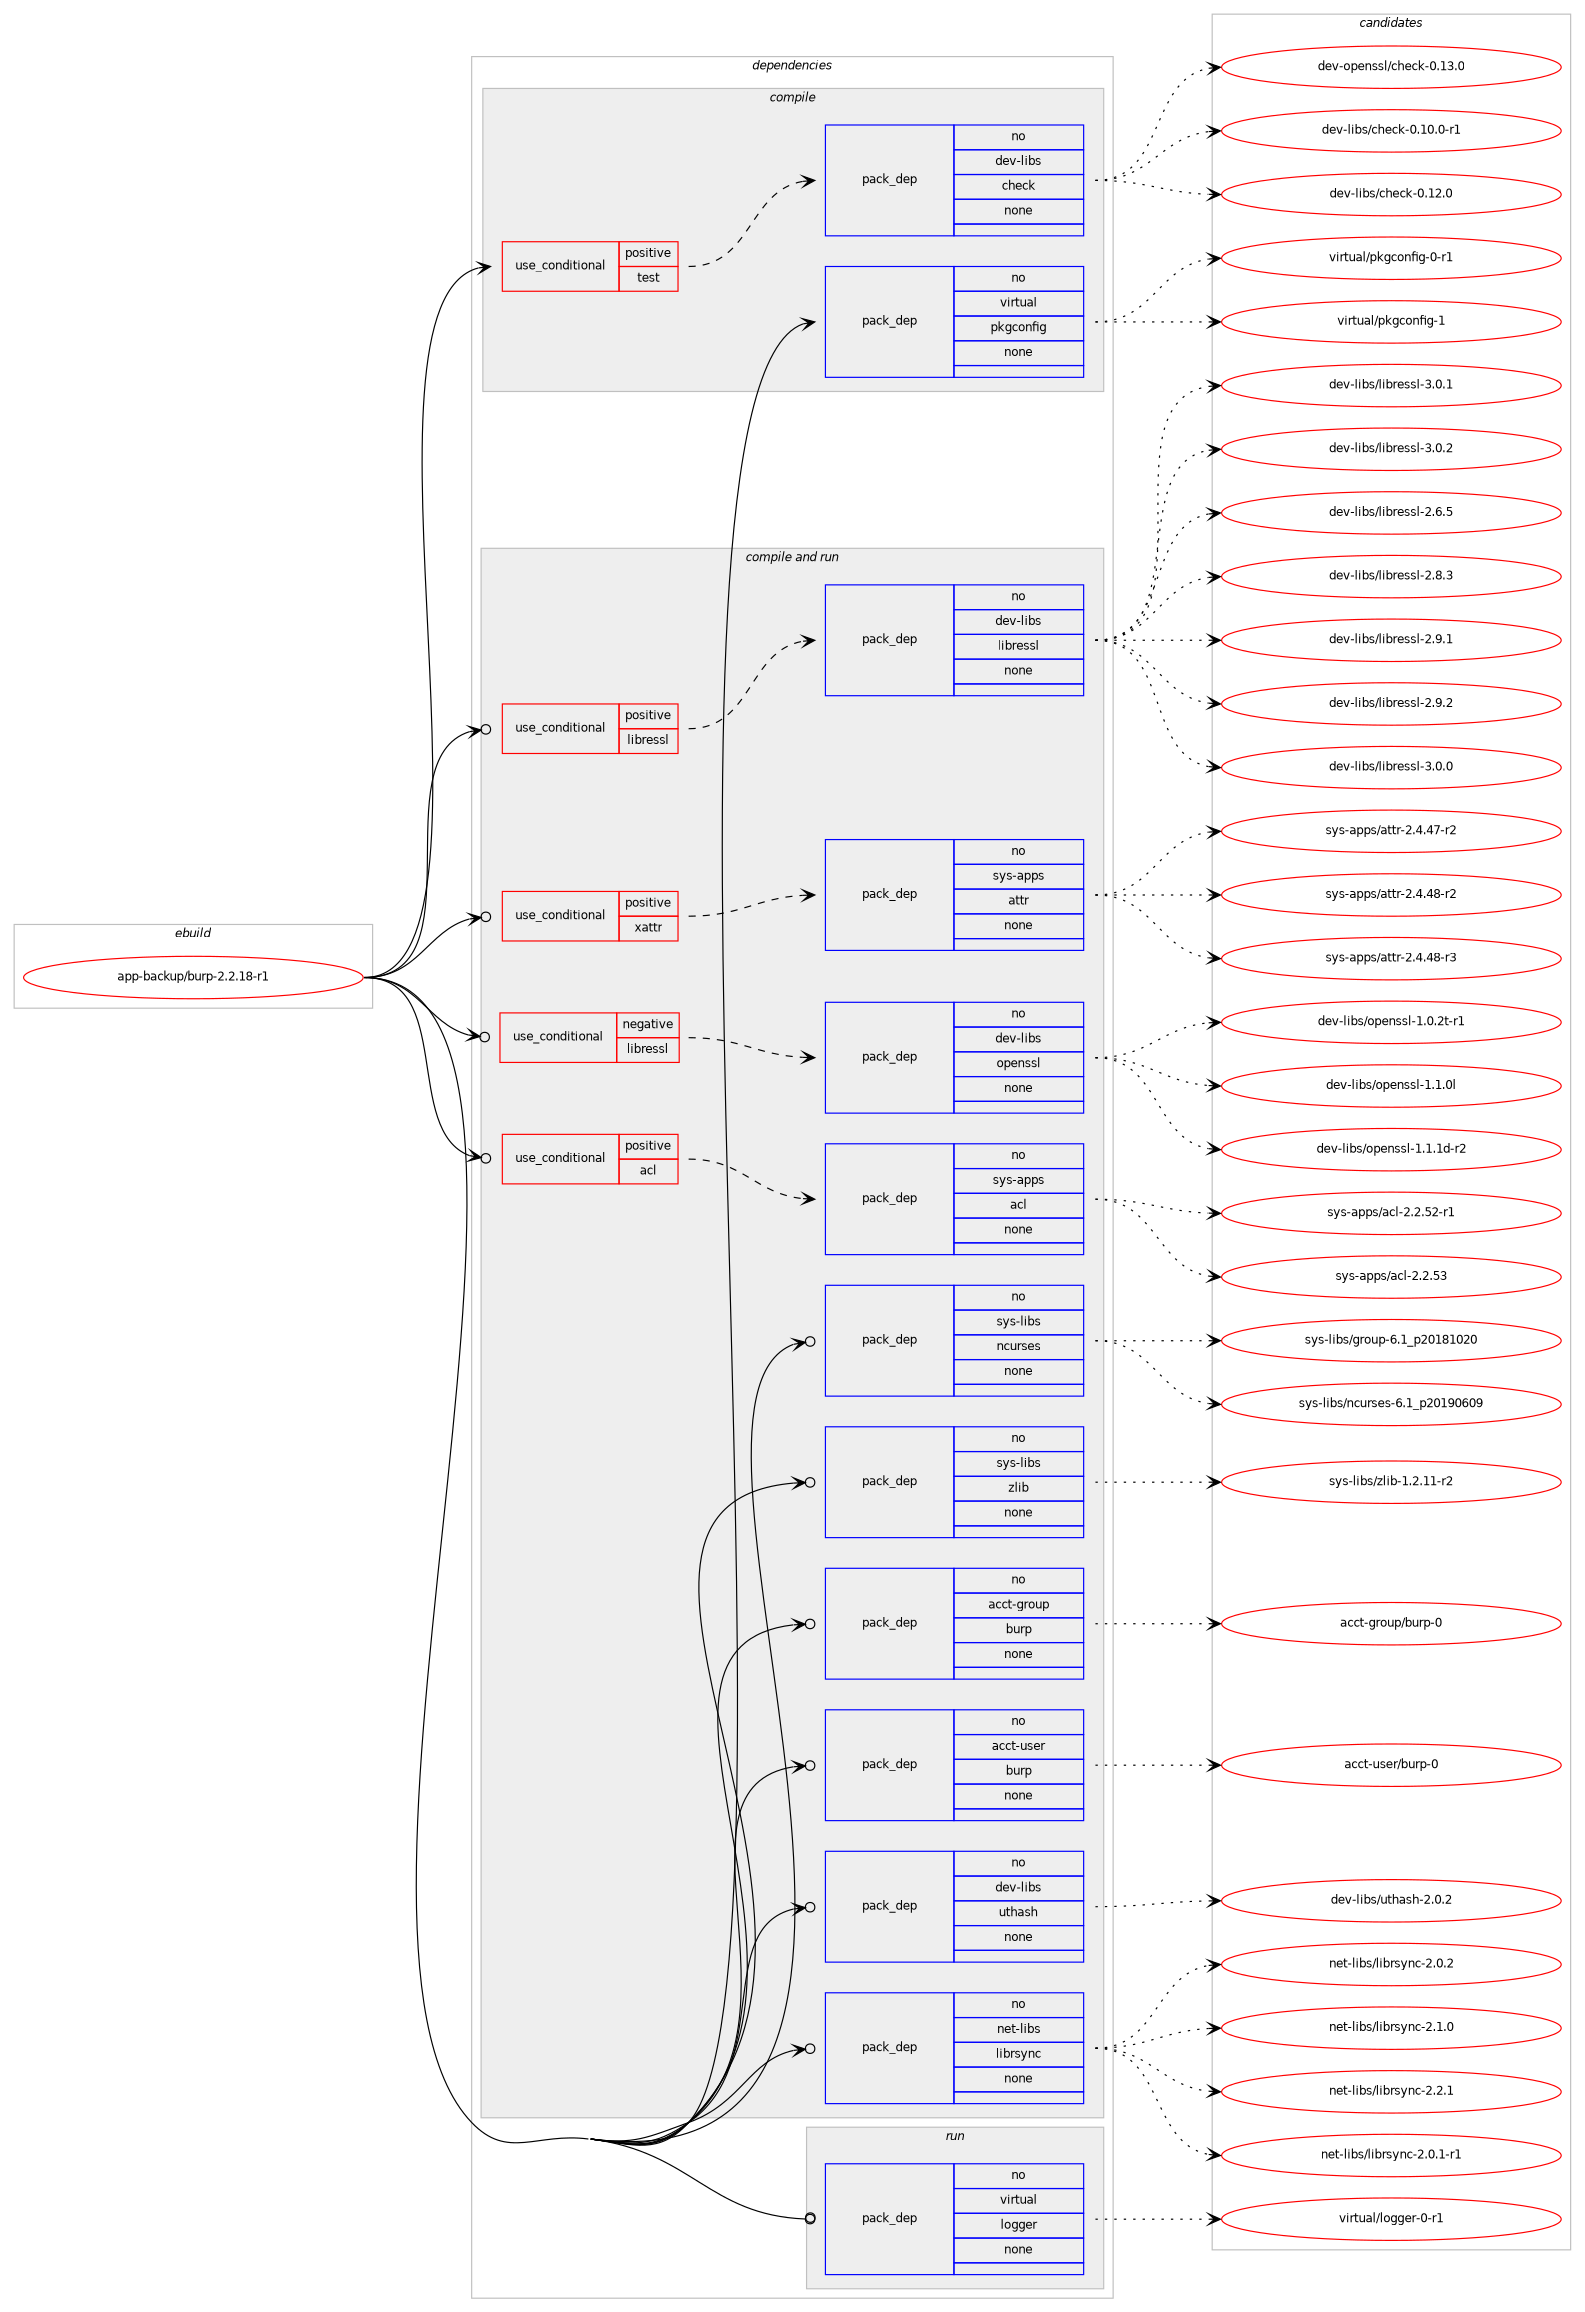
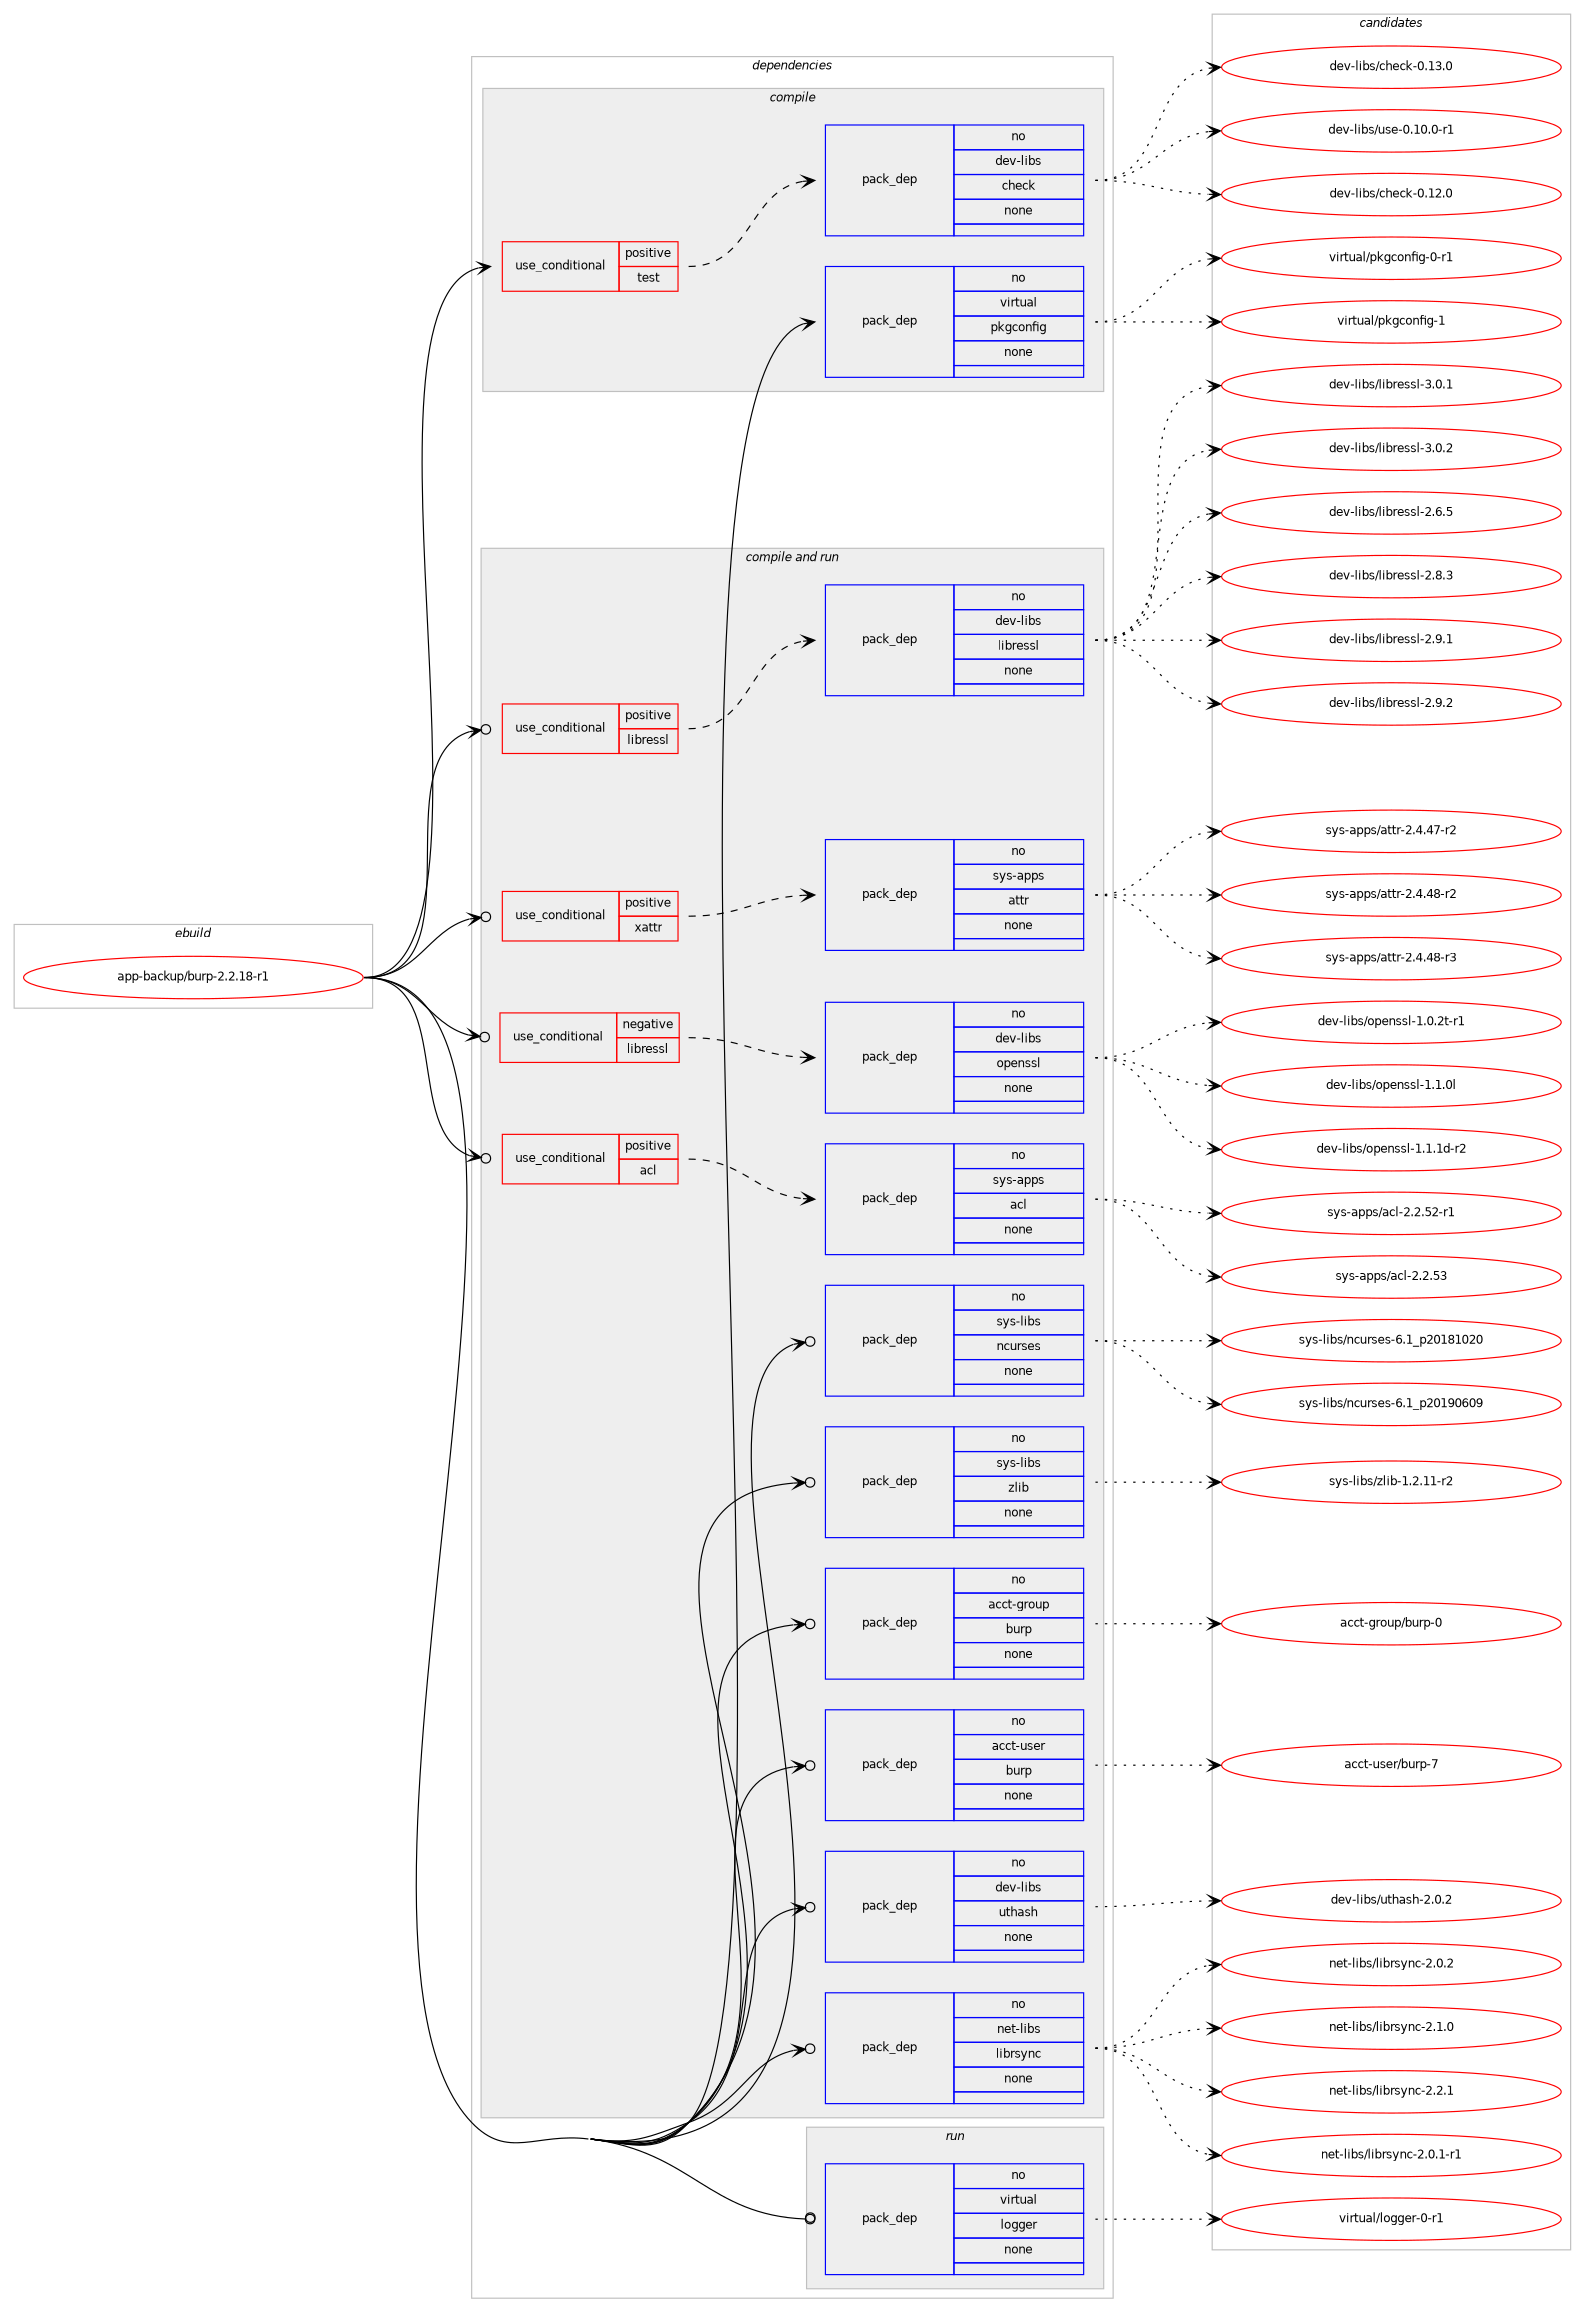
(1391, 67) -> (1391, 67)
(1391, 131) -> (1391, 131)
(1391, 768) -> none
(1391, 1341) -> (1391, 1341)
(1391, 1765) -> (1391, 1765)
